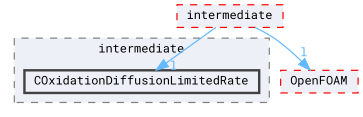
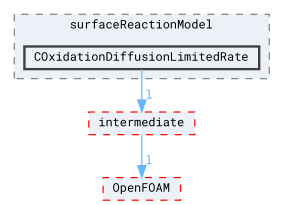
(190, 46) -> (142, 86)
(142, 49) -> (142, 26)
